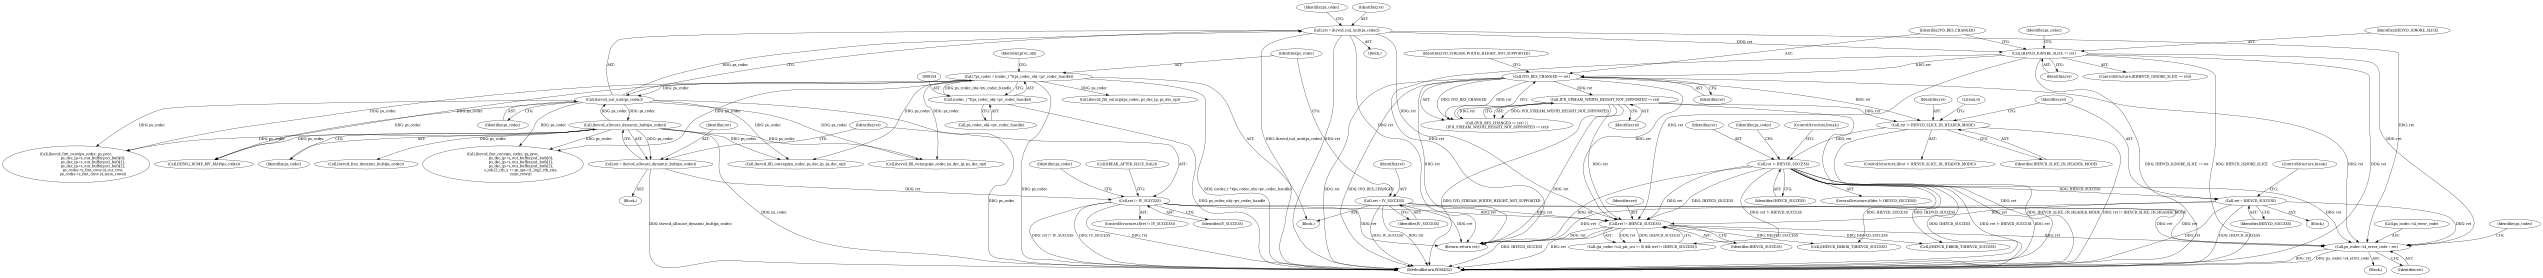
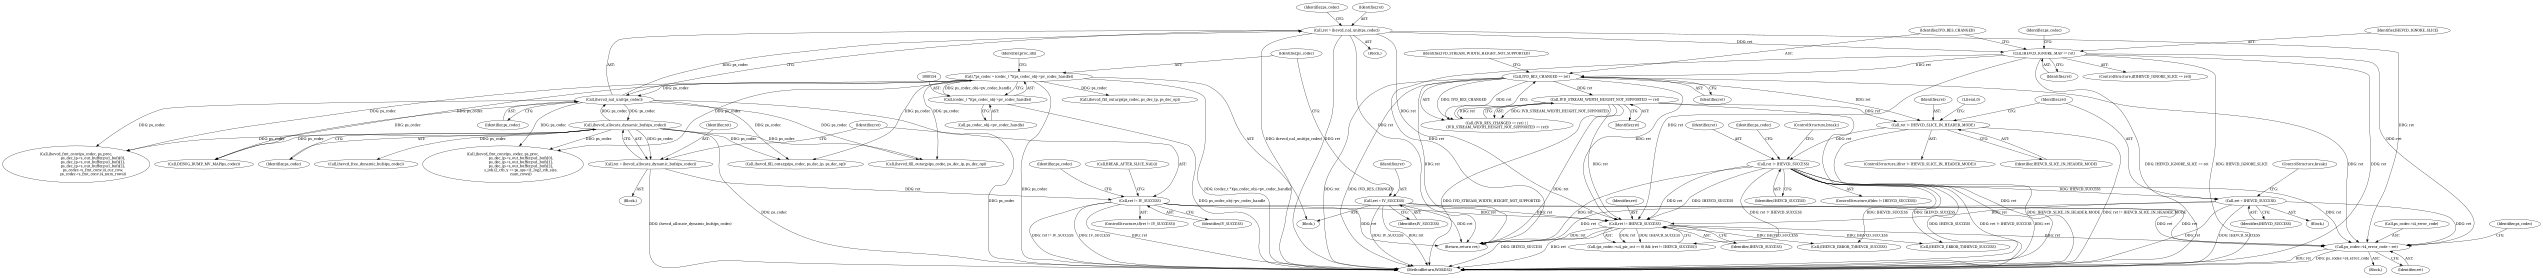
(2044, 54) -> (2044, 54)
(460, 111) -> (457, 111)
